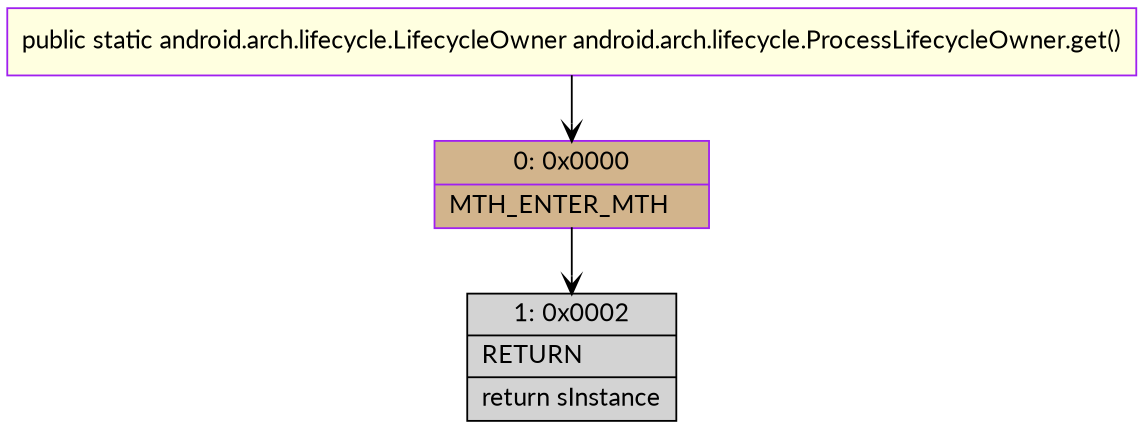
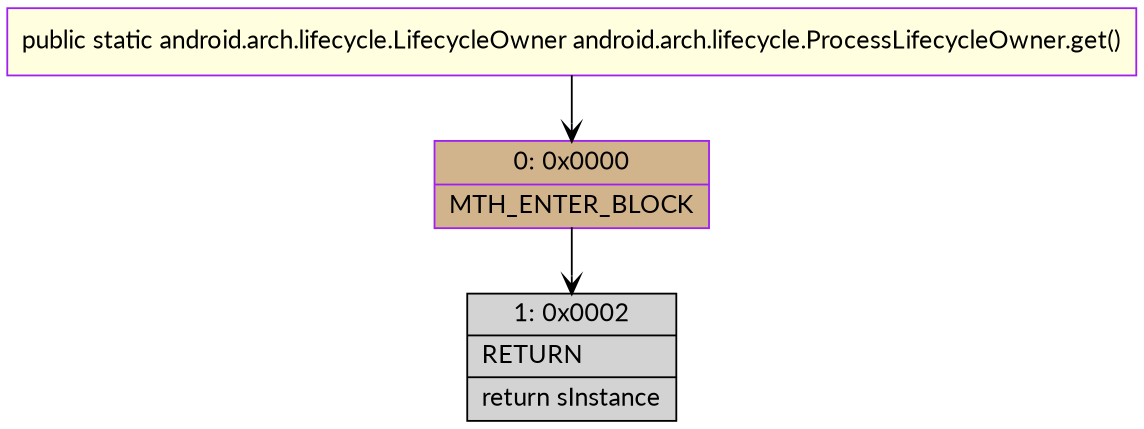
(559, 205) -> (572, 205)
